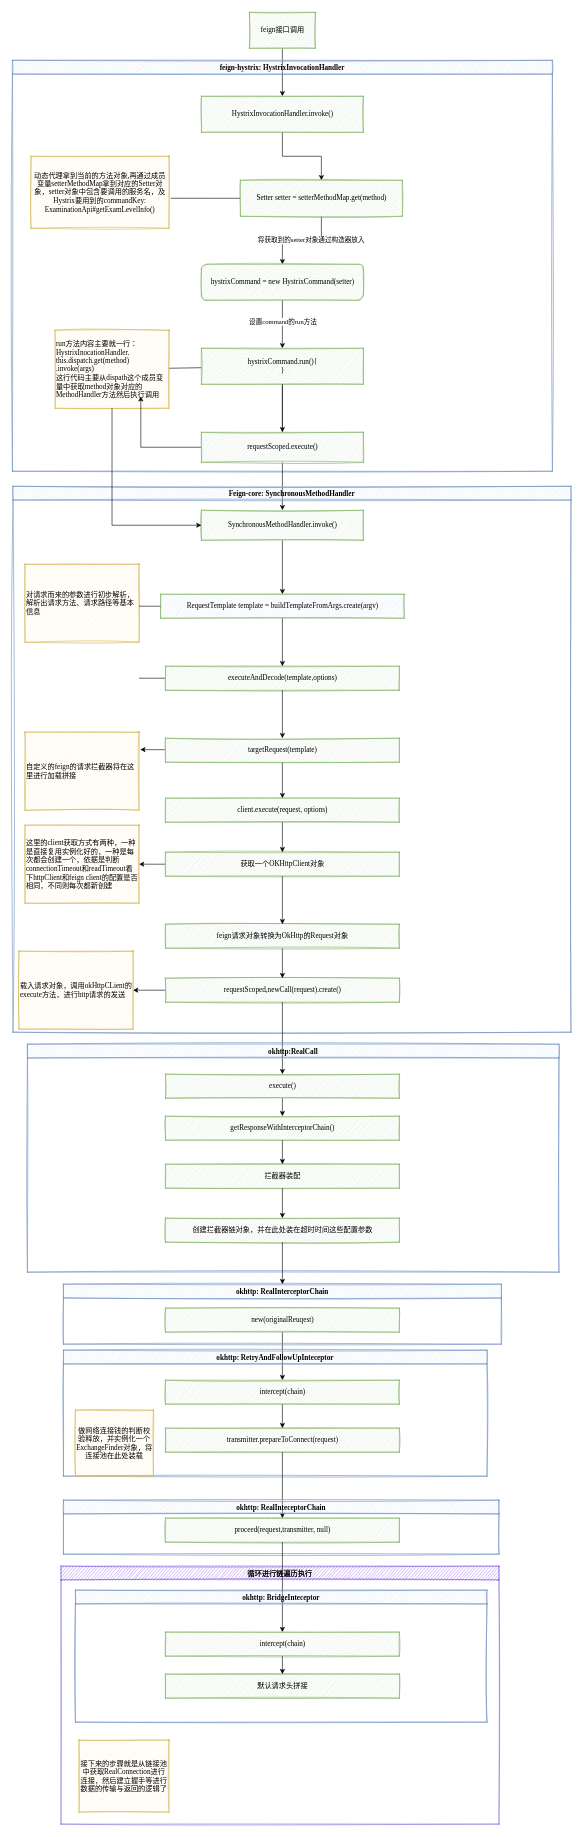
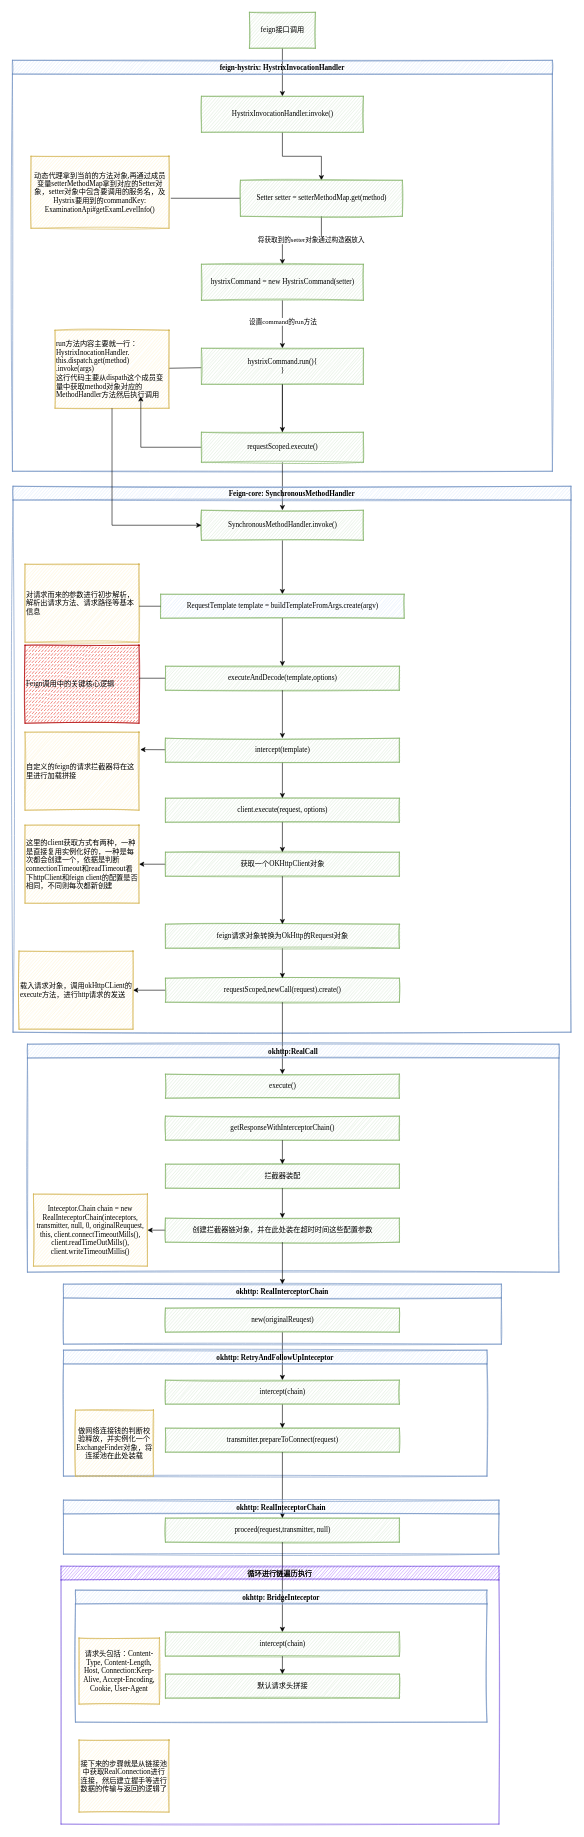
(282, 282) -> (282, 282)
none -> (82, 684)
(283, 750) -> (283, 750)
(282, 1105) -> none
none -> (90, 1230)
none -> (152, 1230)
none -> (119, 1671)
